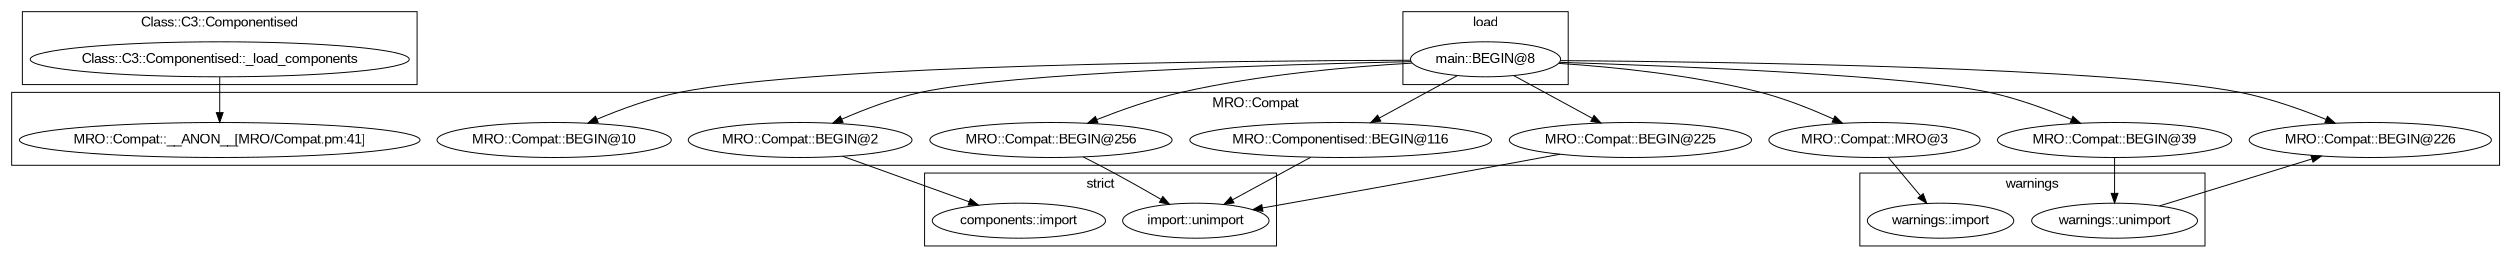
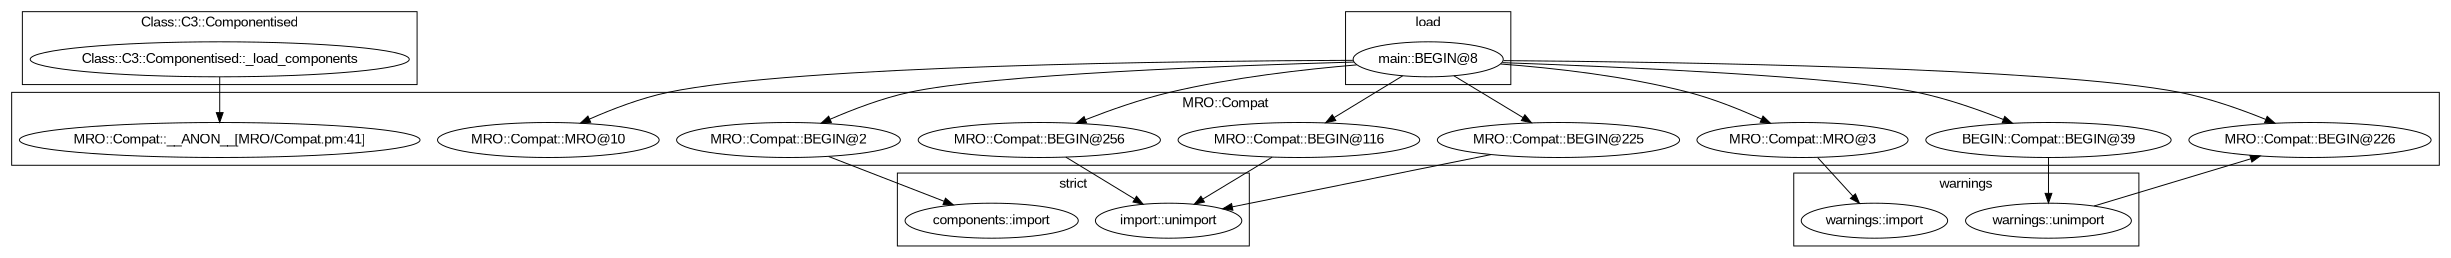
(554, 140) -> (548, 140)
(1341, 140) -> (1299, 140)
(2115, 140) -> (2048, 140)
